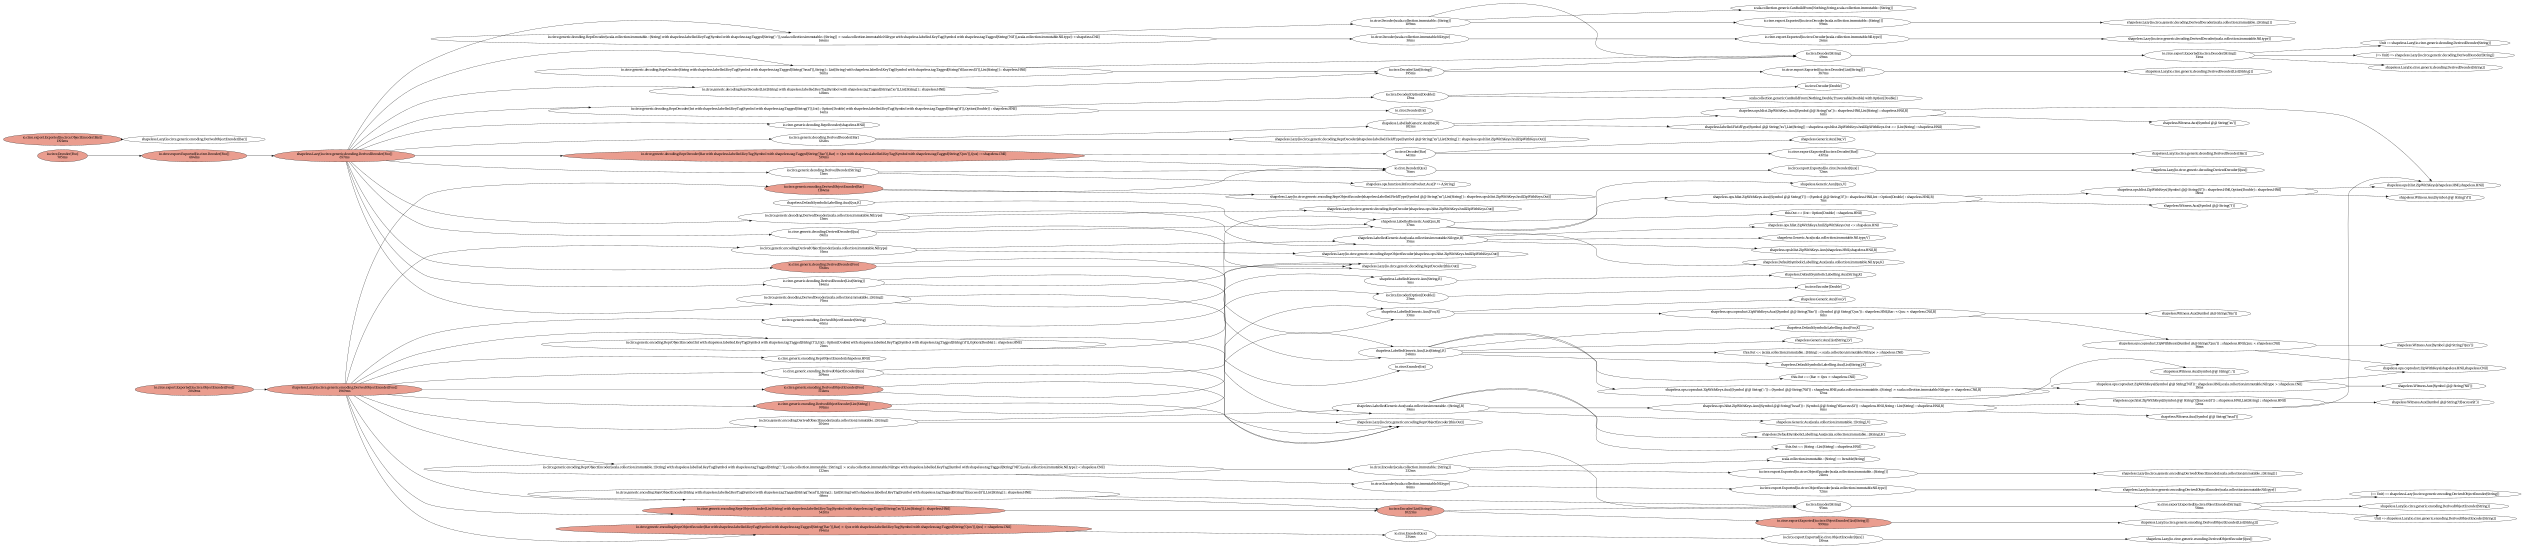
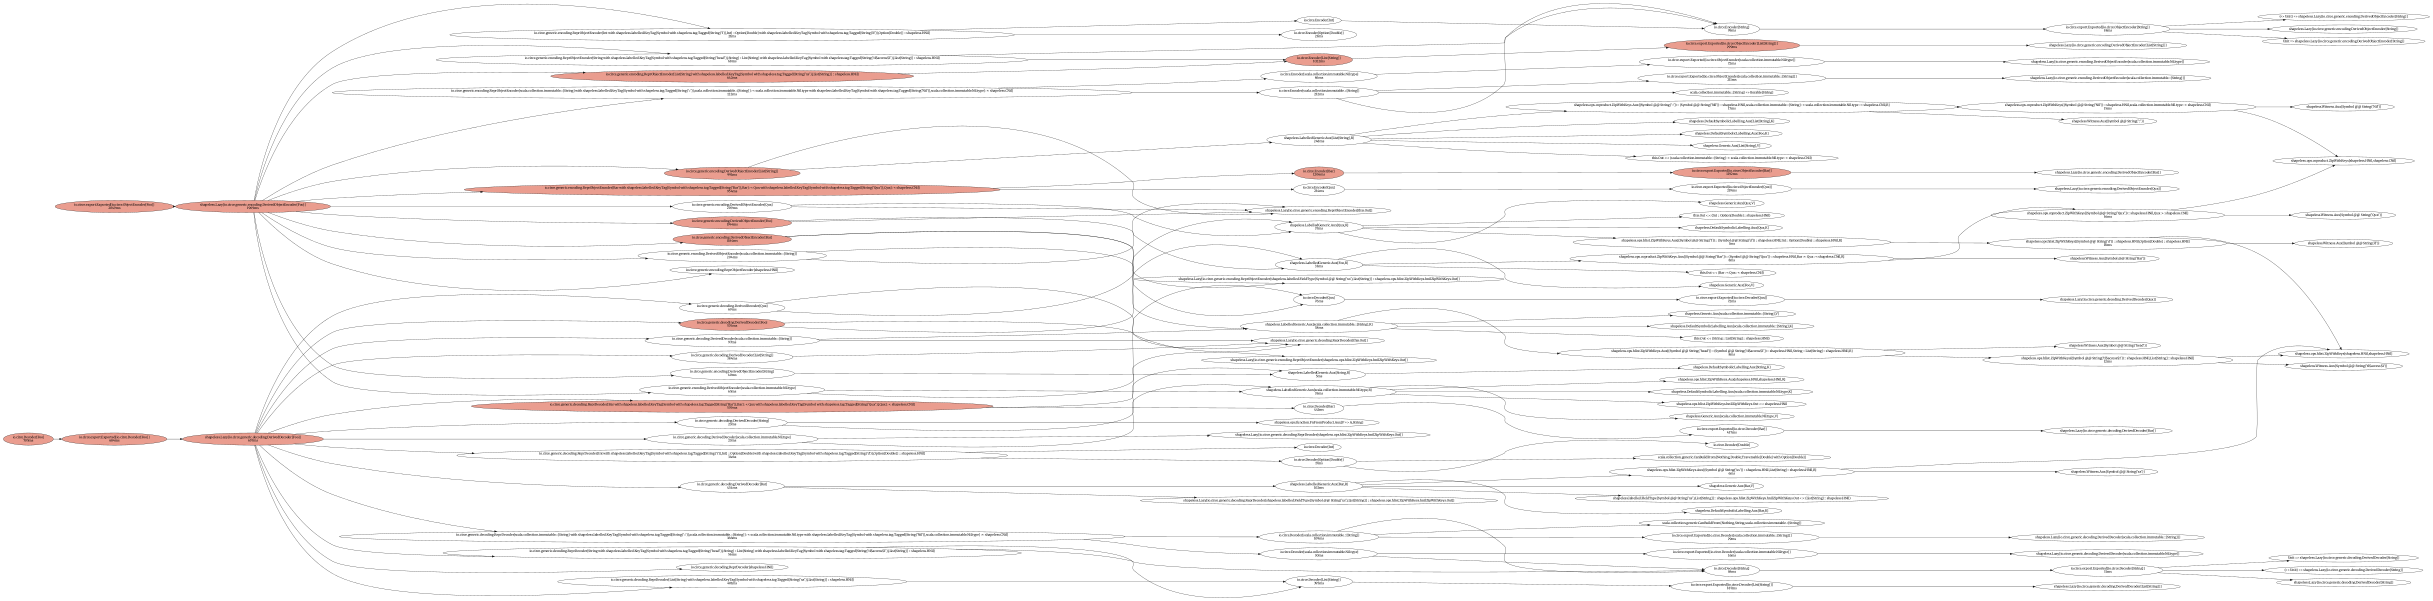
(1618, 63) -> (1537, 563)
(1612, 145) -> (1530, 486)
(1131, 171) -> (1048, 429)
none -> (1319, 173)
(1126, 202) -> (1521, 227)
(2199, 206) -> none
(1149, 277) -> none
(1823, 287) -> none
(1606, 374) -> (1524, 269)
(824, 389) -> (732, 223)
(1619, 508) -> (1513, 24)
none -> (1732, 511)
